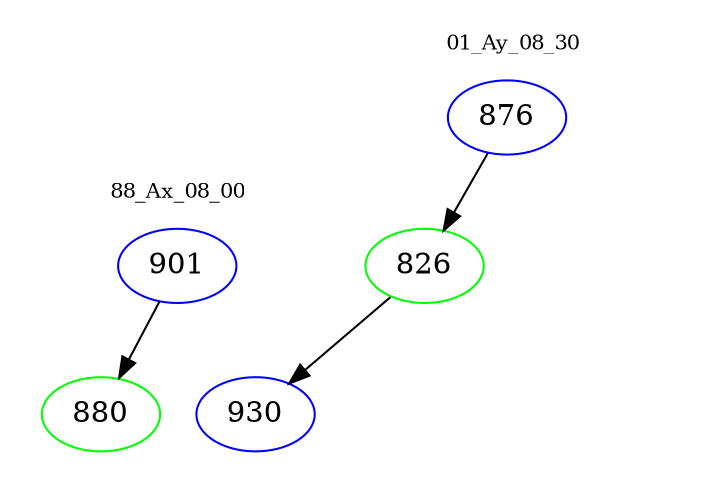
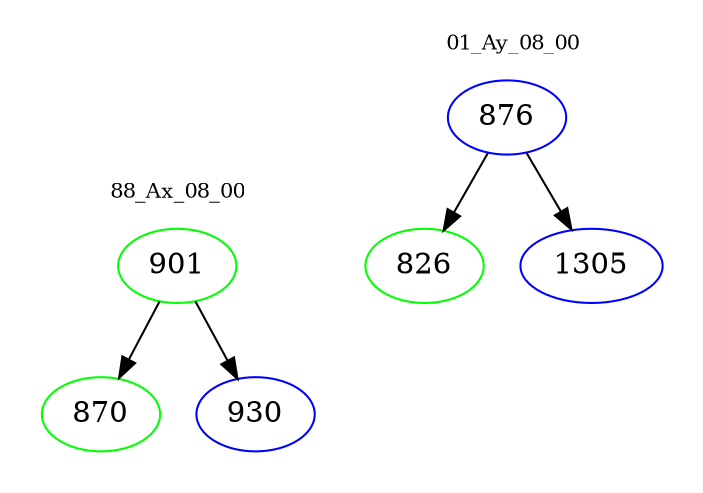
(513, 44) -> (513, 44)
(177, 266) -> (177, 266)
none -> (592, 266)
(348, 333) -> (211, 331)
(101, 414) -> (101, 414)
